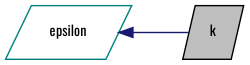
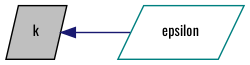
(161, 32) -> (103, 32)
